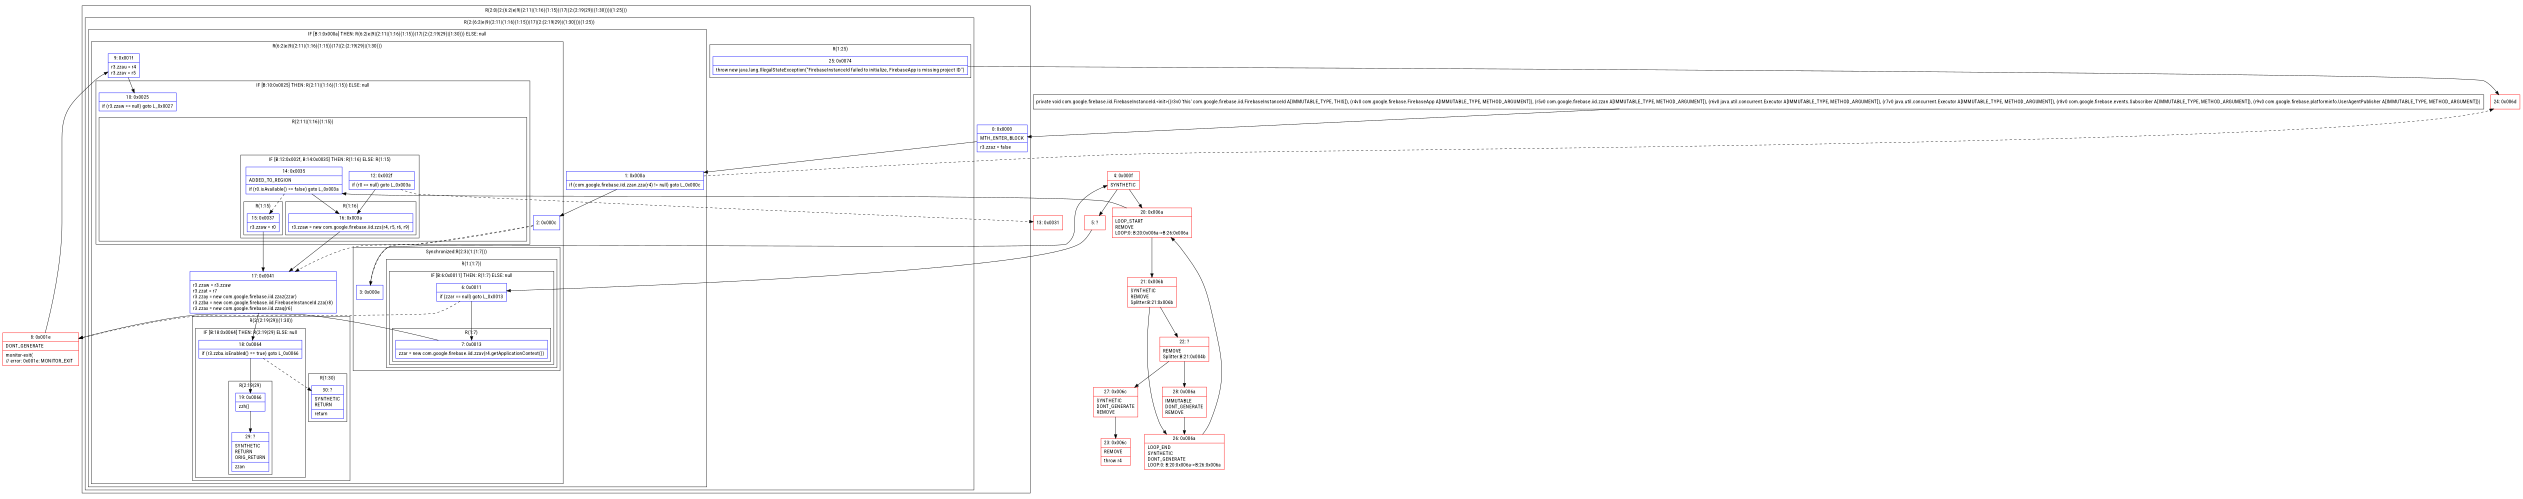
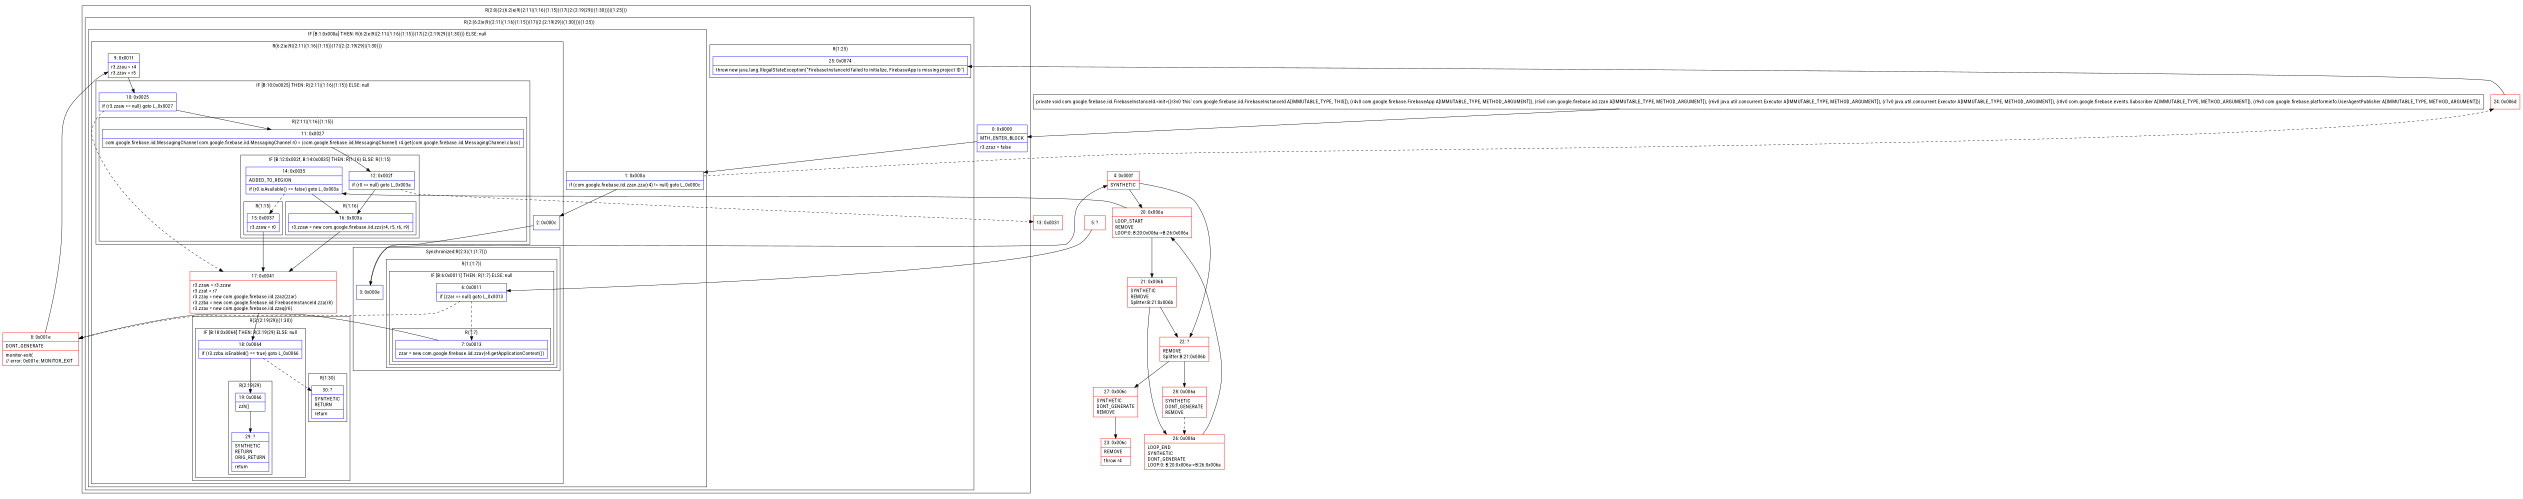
(1734, 70) -> (1741, 70)
none -> (313, 138)
(1110, 199) -> (1209, 238)
(441, 241) -> (455, 239)
(414, 244) -> (134, 203)
(263, 292) -> (263, 292)
(472, 319) -> (472, 319)
(1184, 357) -> (1184, 357)
(1179, 401) -> (1178, 401)
(1184, 424) -> (1184, 424)
(240, 467) -> (242, 467)
